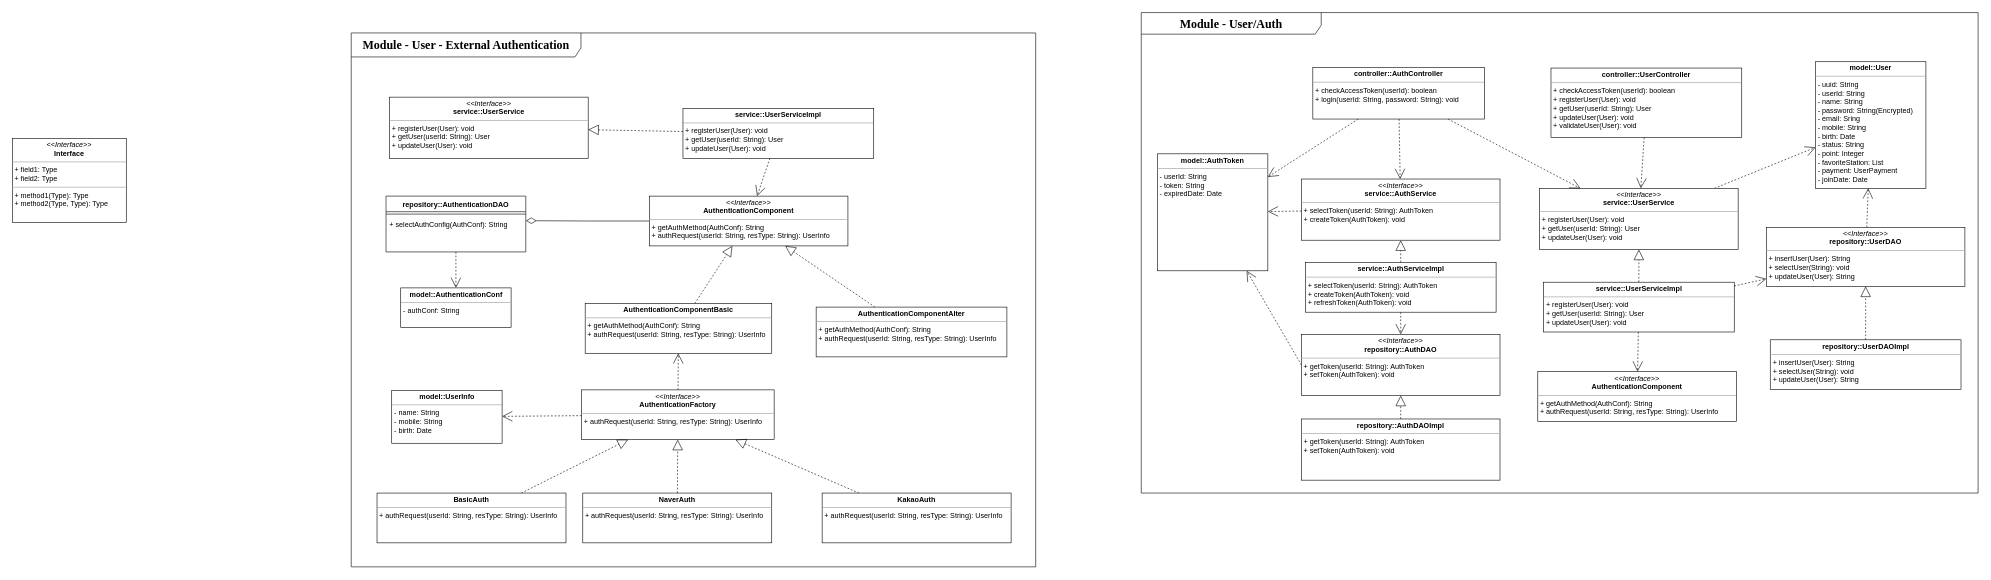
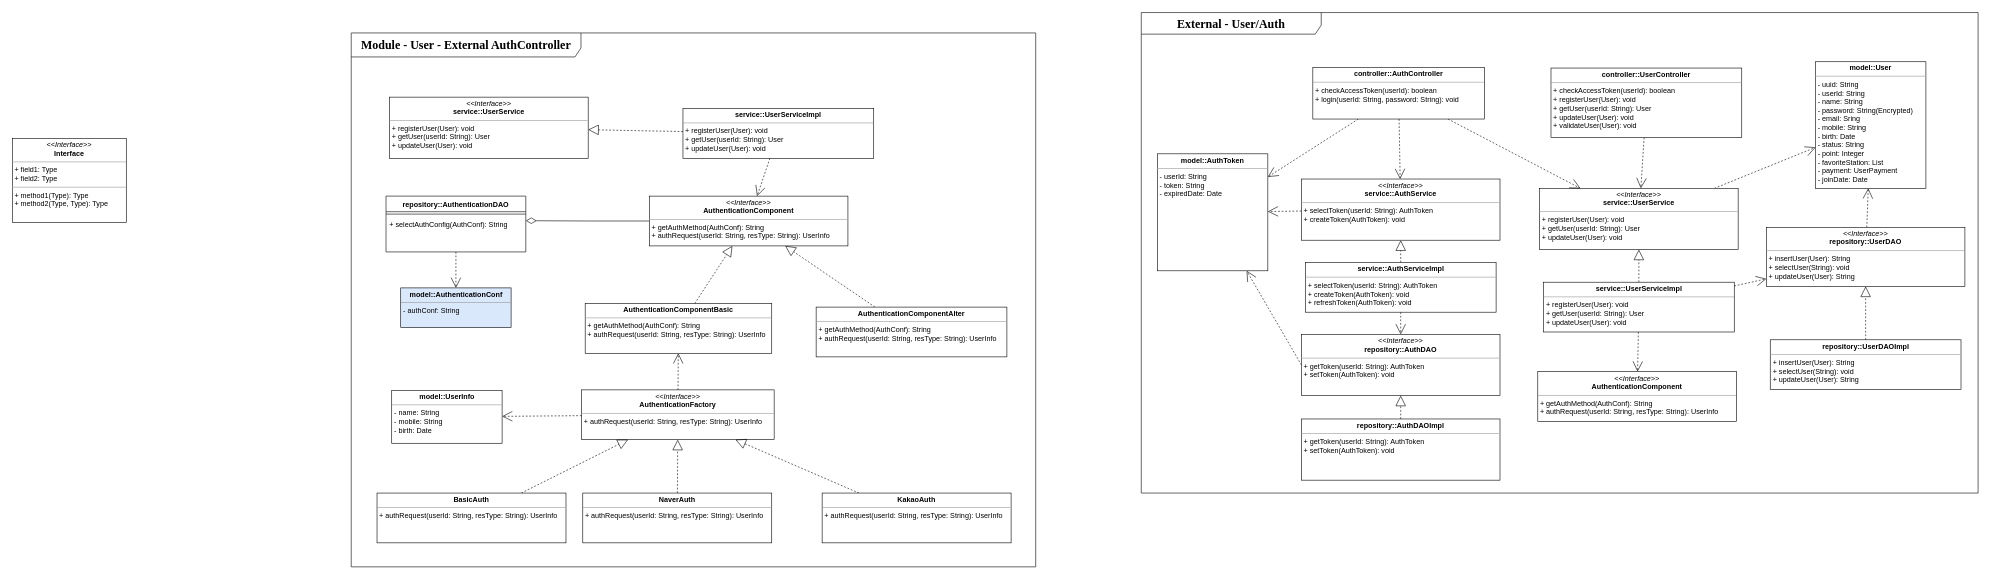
(1232, 23) -> (1232, 23)
(466, 45) -> (466, 45)
(456, 308) -> (456, 308)
